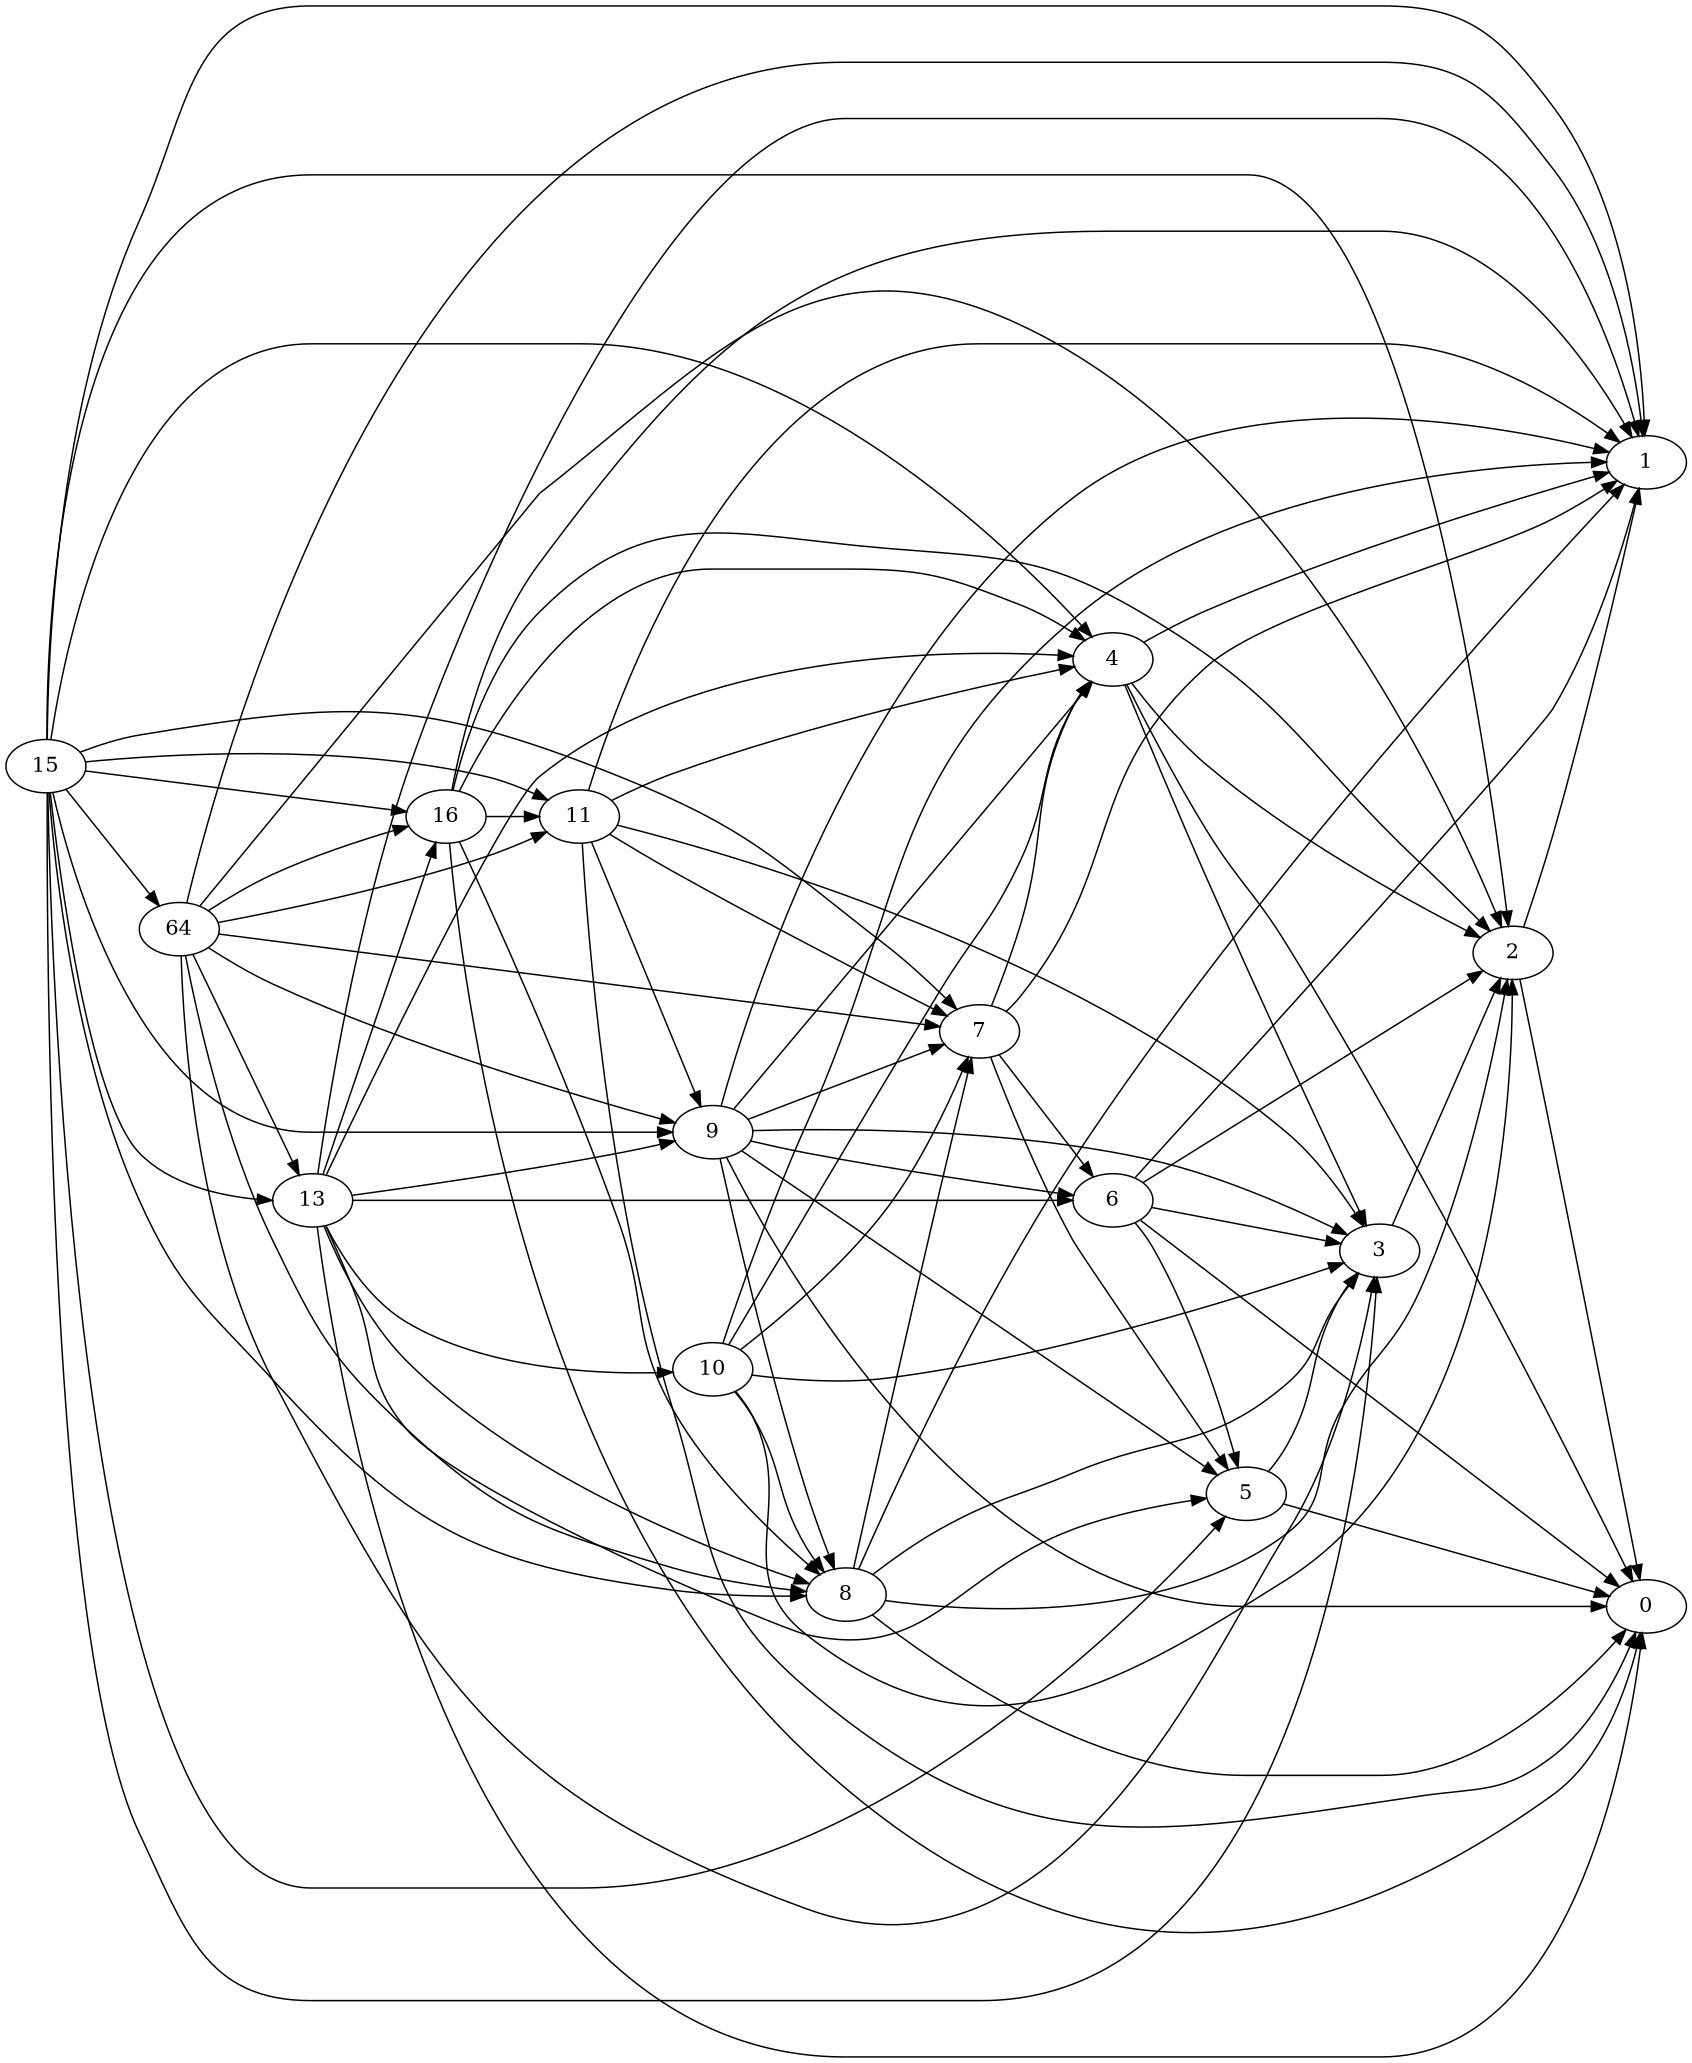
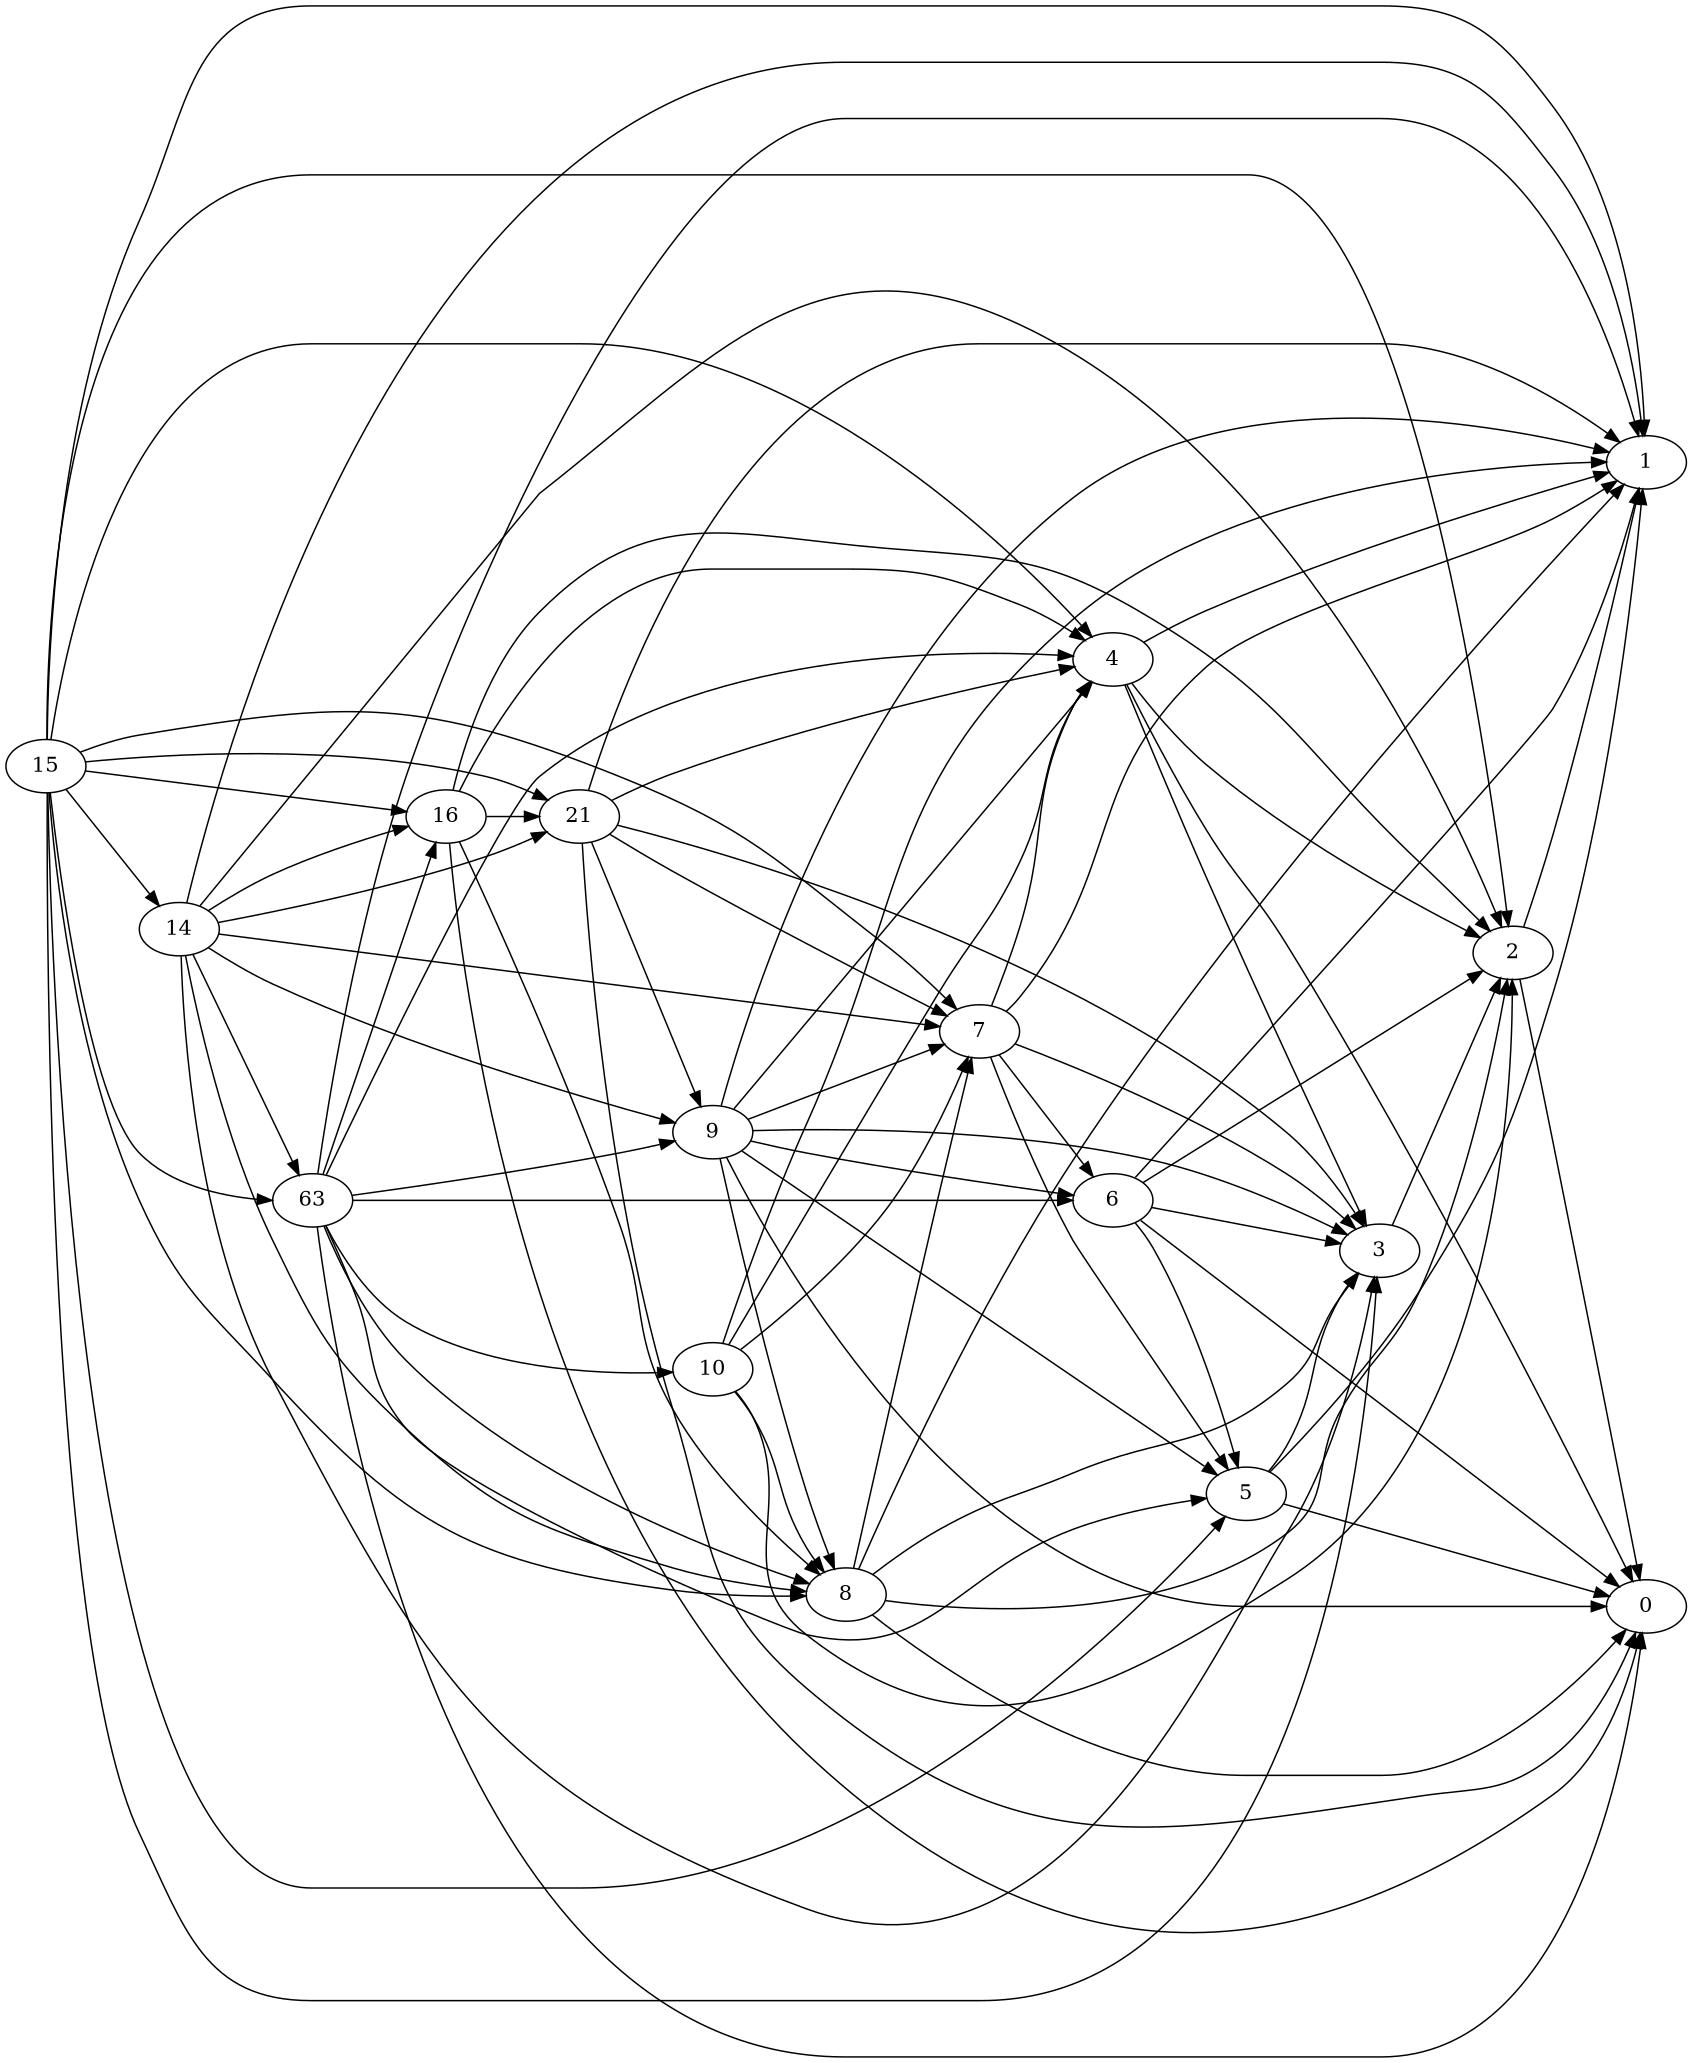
(938, 247) -> (1543, 1024)
(579, 817) -> (579, 817)
(179, 929) -> (179, 929)
(257, 1122) -> none
(313, 1200) -> (313, 1200)
(1059, 1346) -> (1178, 1114)
